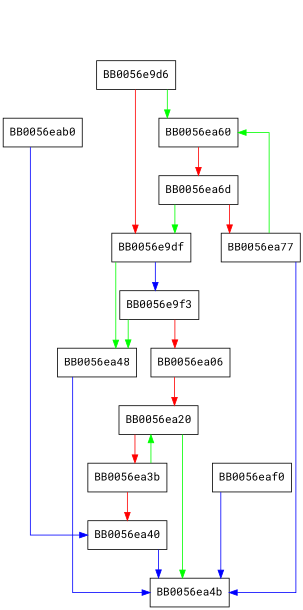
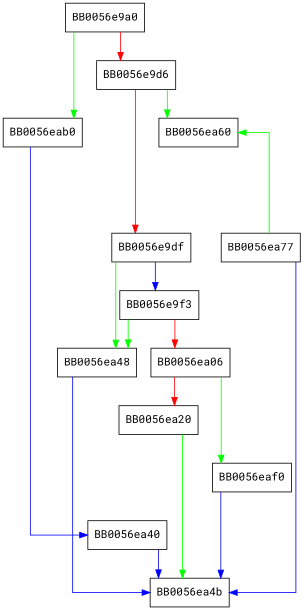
none -> (105, 18)
(198, 190) -> none
none -> (221, 416)
(127, 478) -> none
